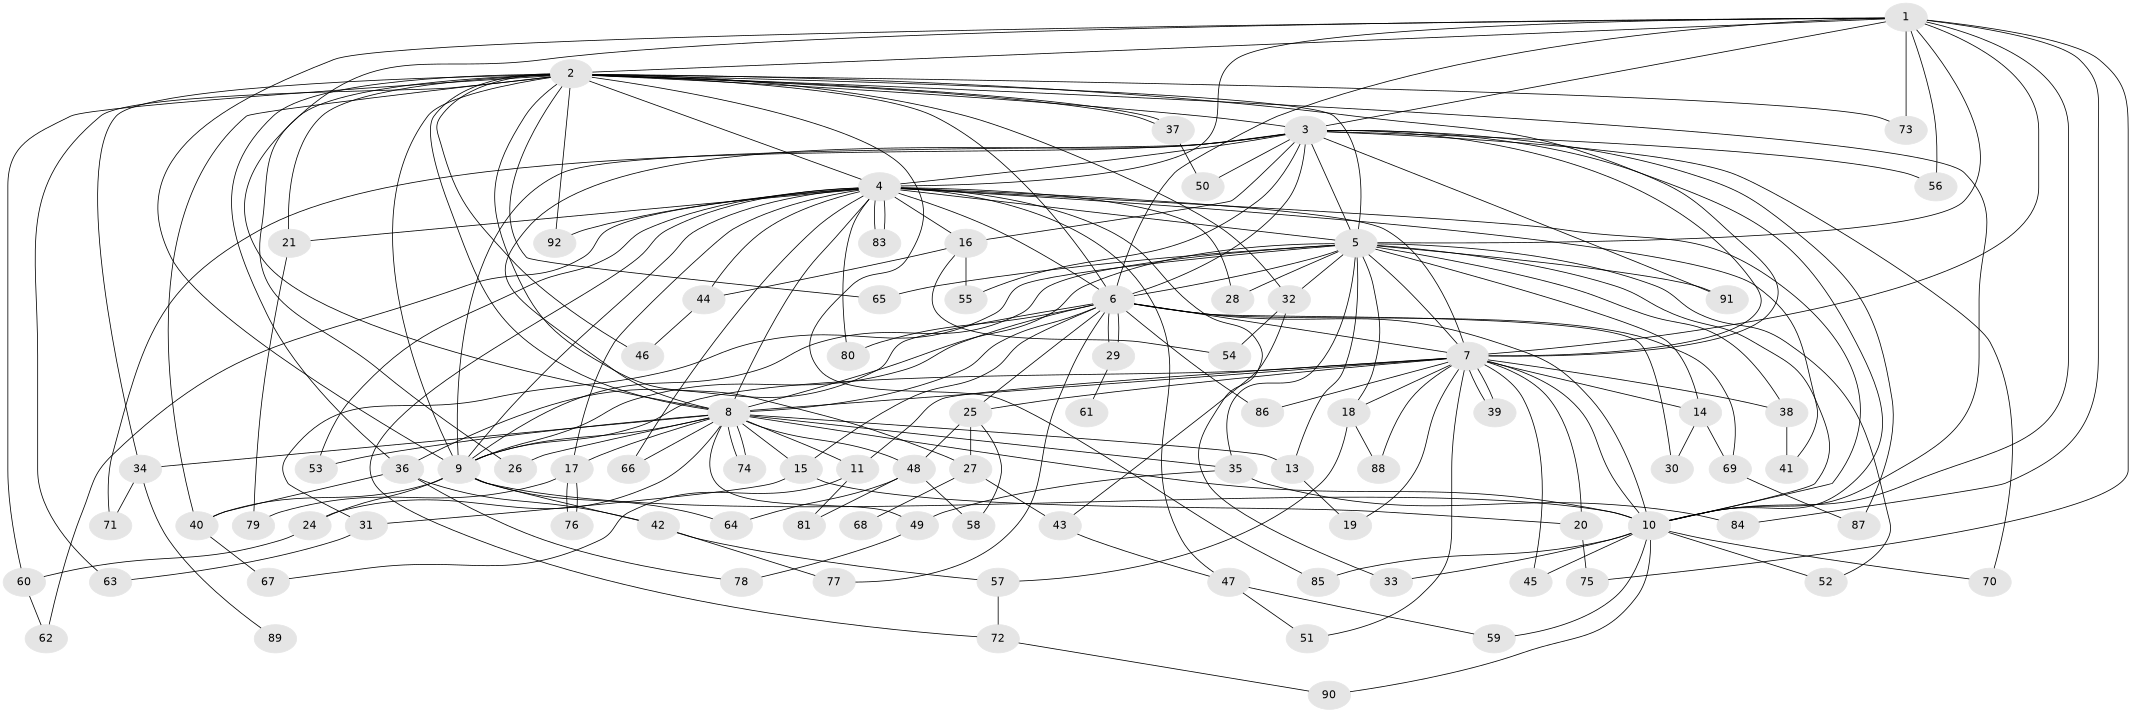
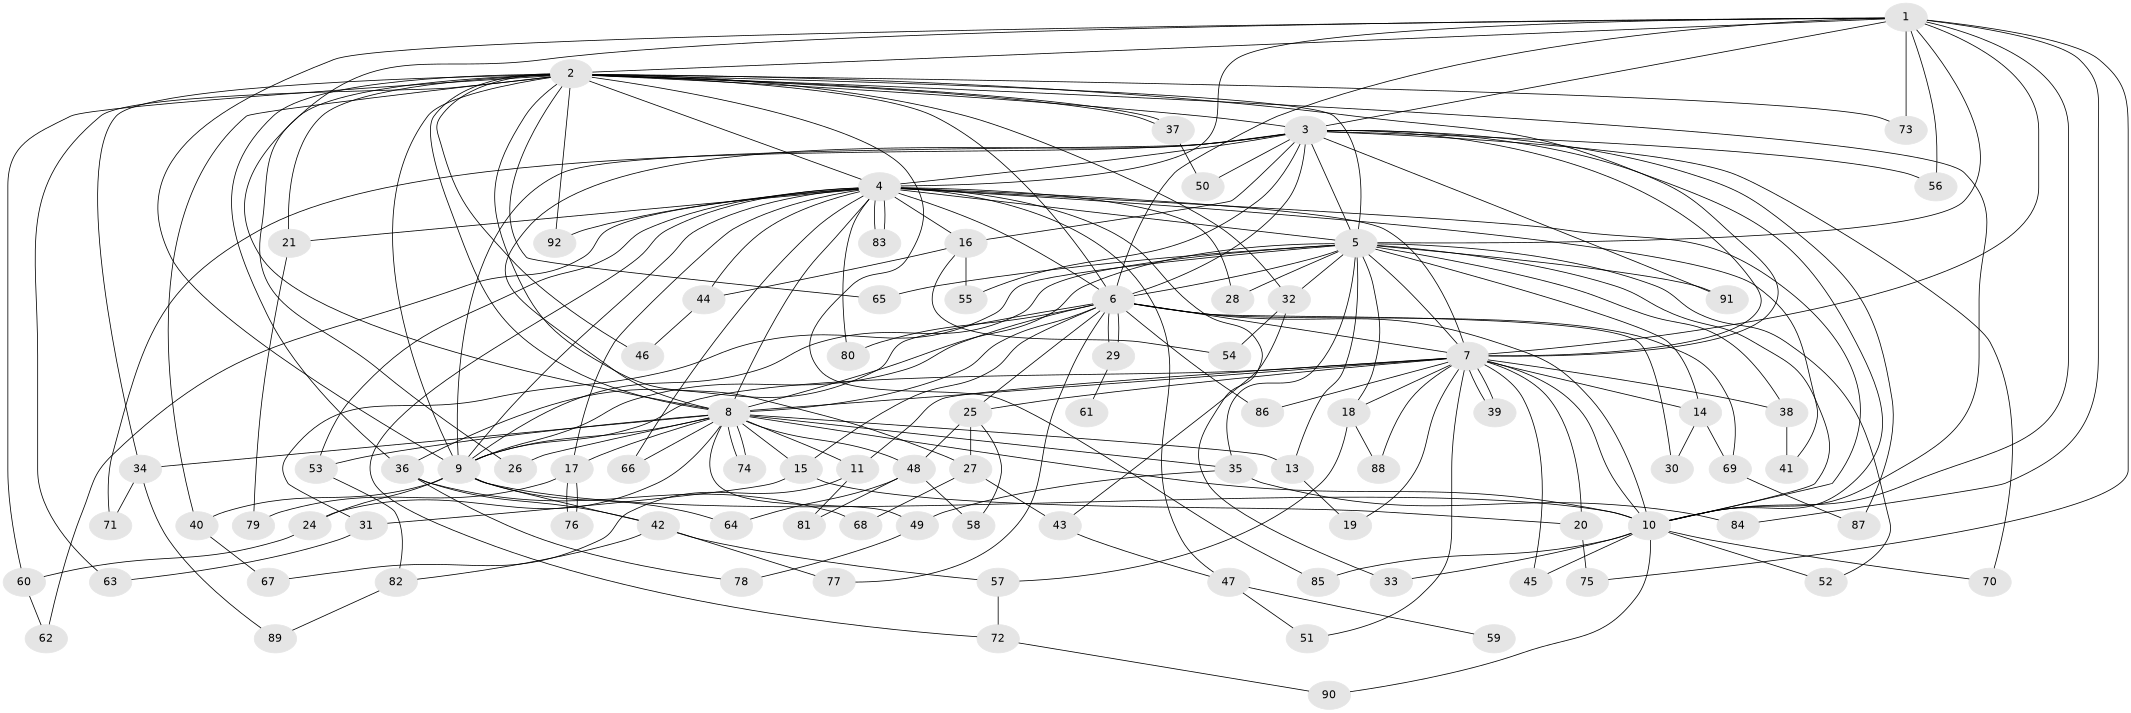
(315, 490) -> (632, 498)
none -> (396, 582)
(1598, 609) -> none
